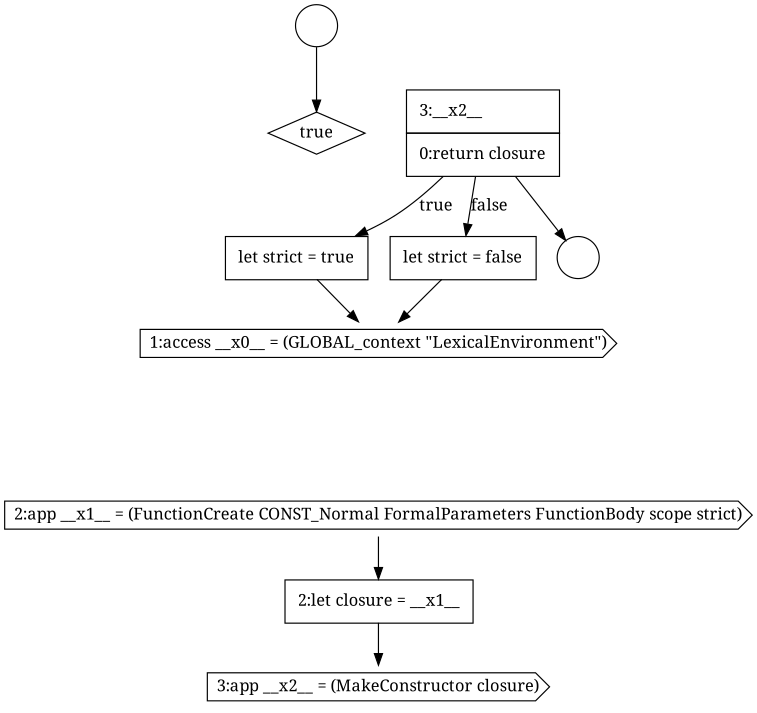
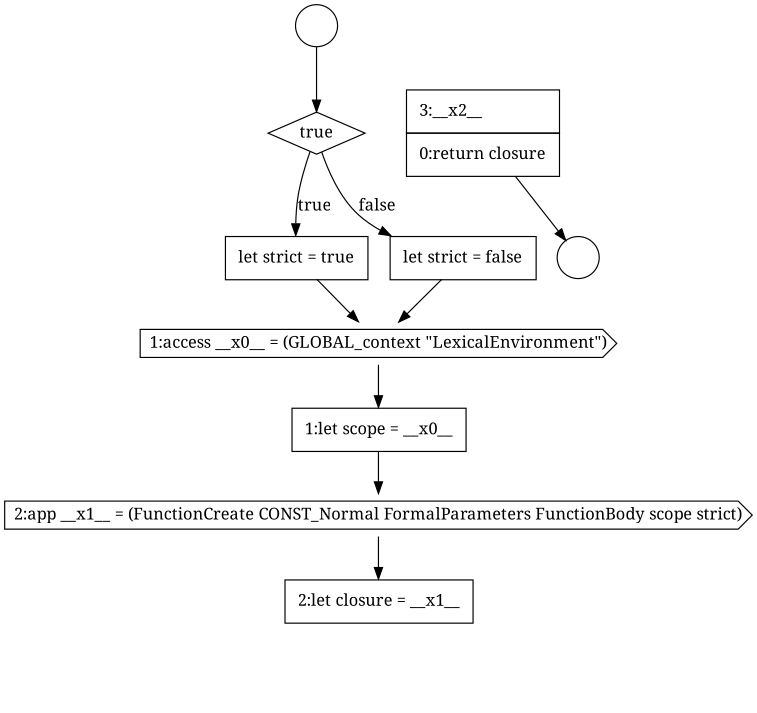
(472, 200) -> (343, 197)
(407, 207) -> (300, 187)
none -> (378, 429)
(378, 687) -> none
